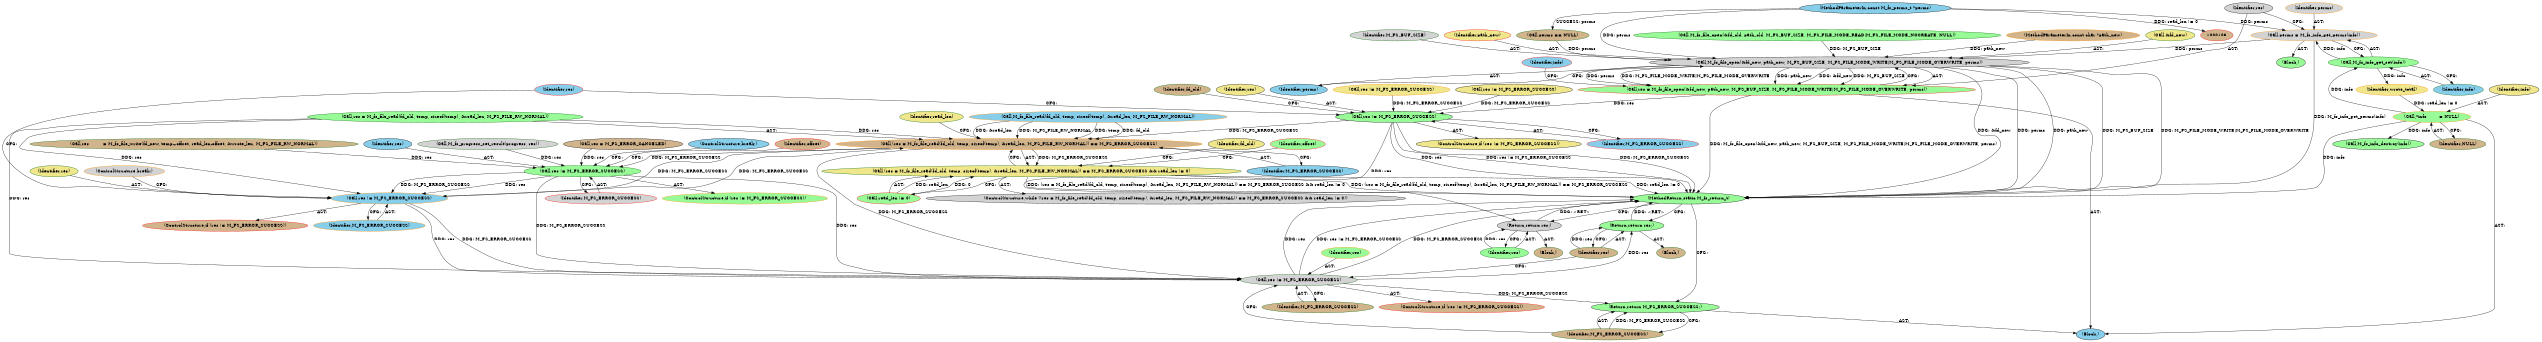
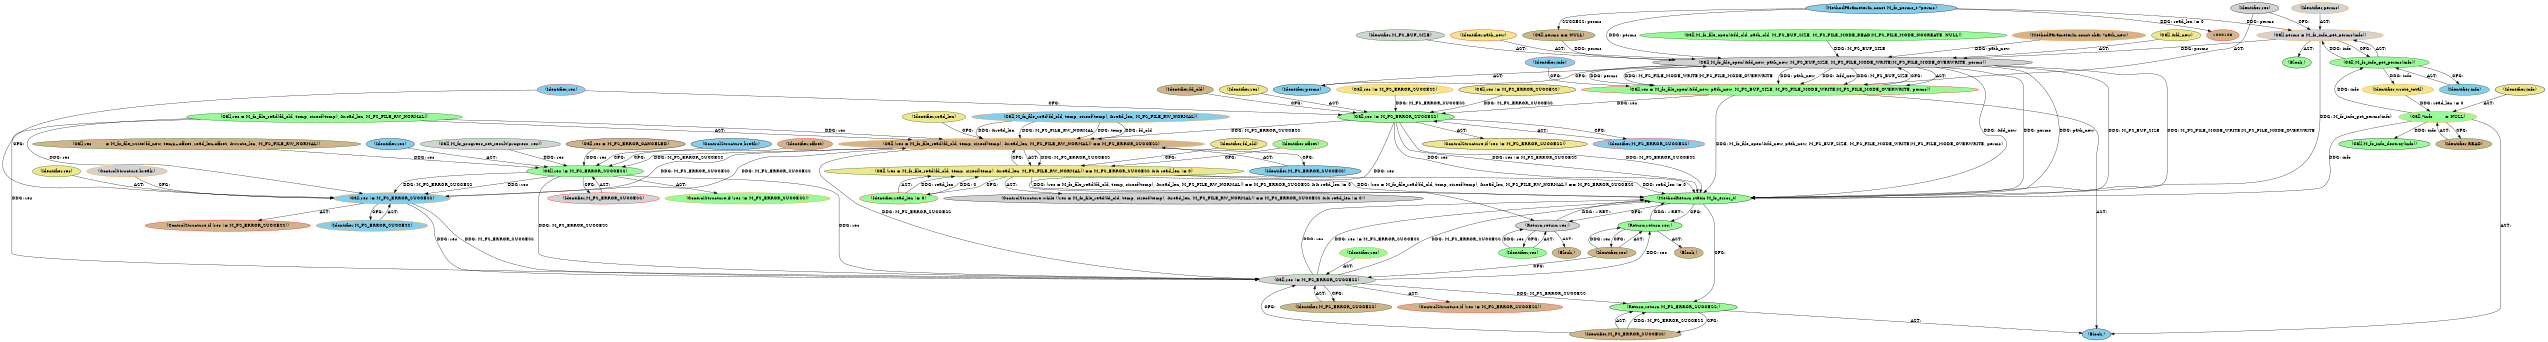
(2373, 62) -> (2379, 62)
(2458, 144) -> (2464, 144)
(889, 198) -> (899, 198)
(1689, 198) -> (1697, 198)
